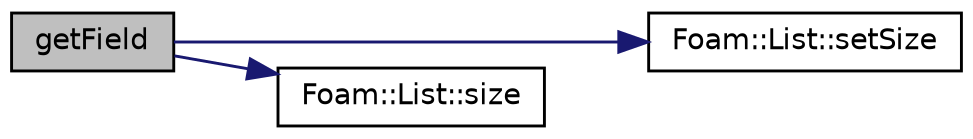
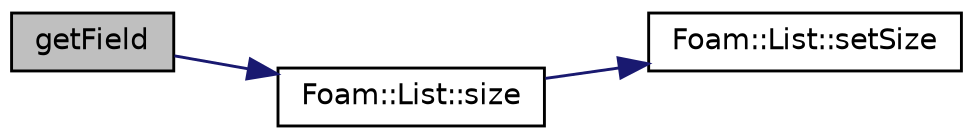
(396, 42) -> (582, 73)
